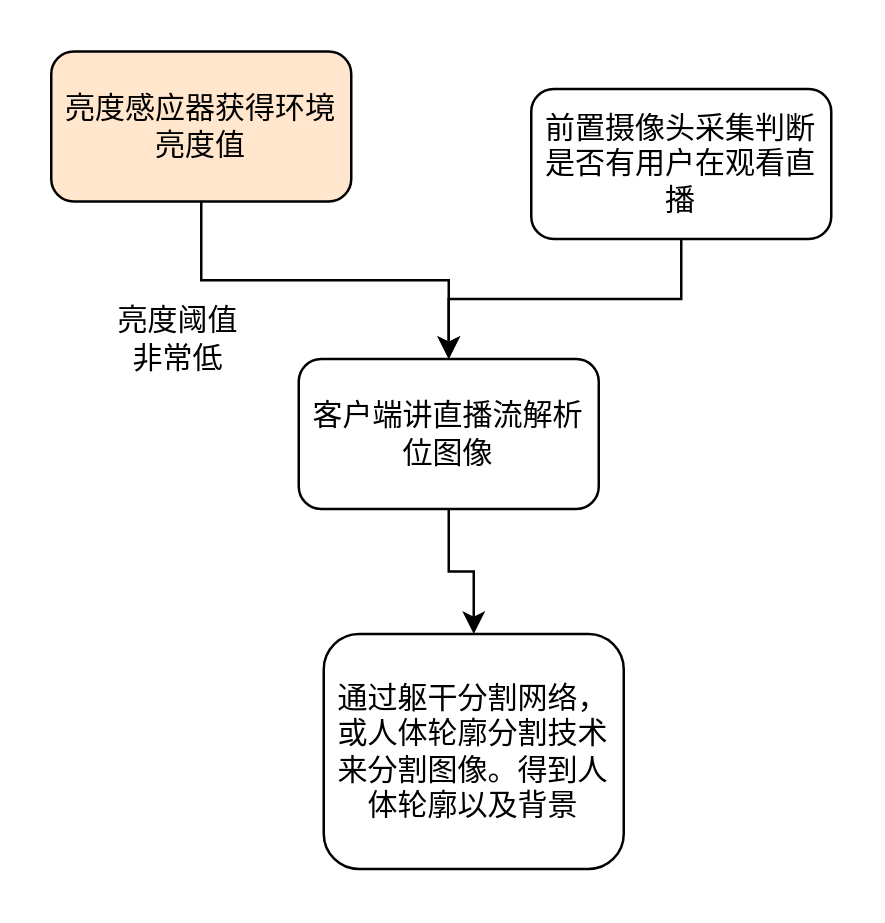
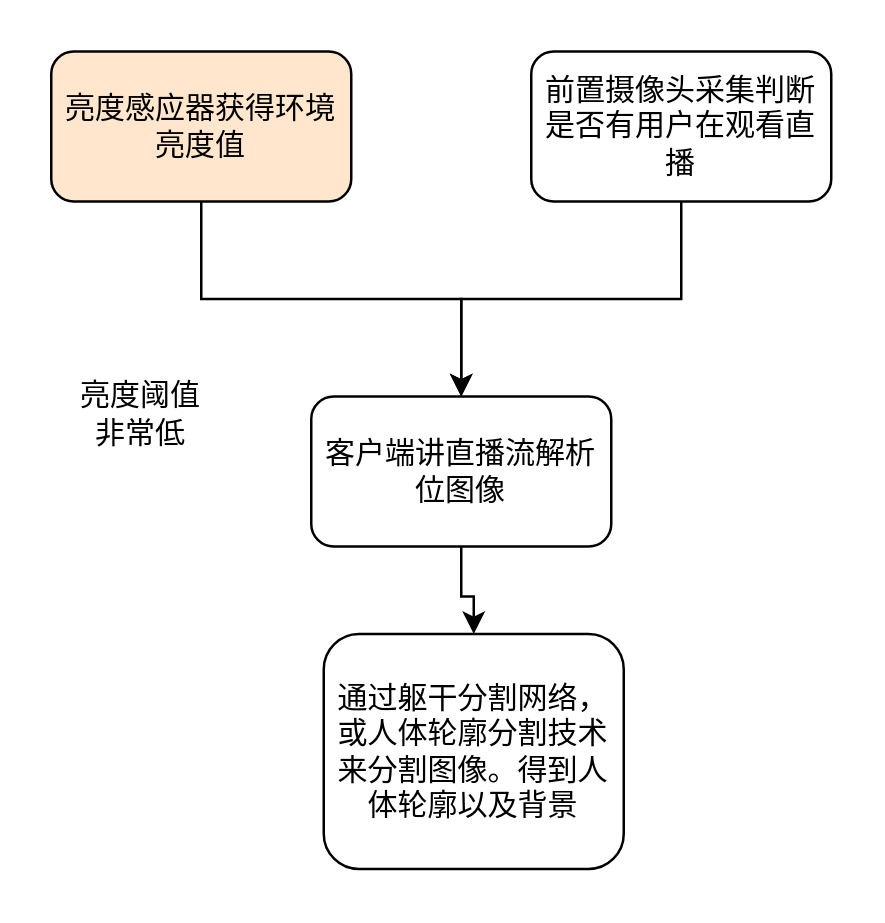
(681, 164) -> (681, 126)
(179, 339) -> (141, 414)
(449, 434) -> (461, 471)
